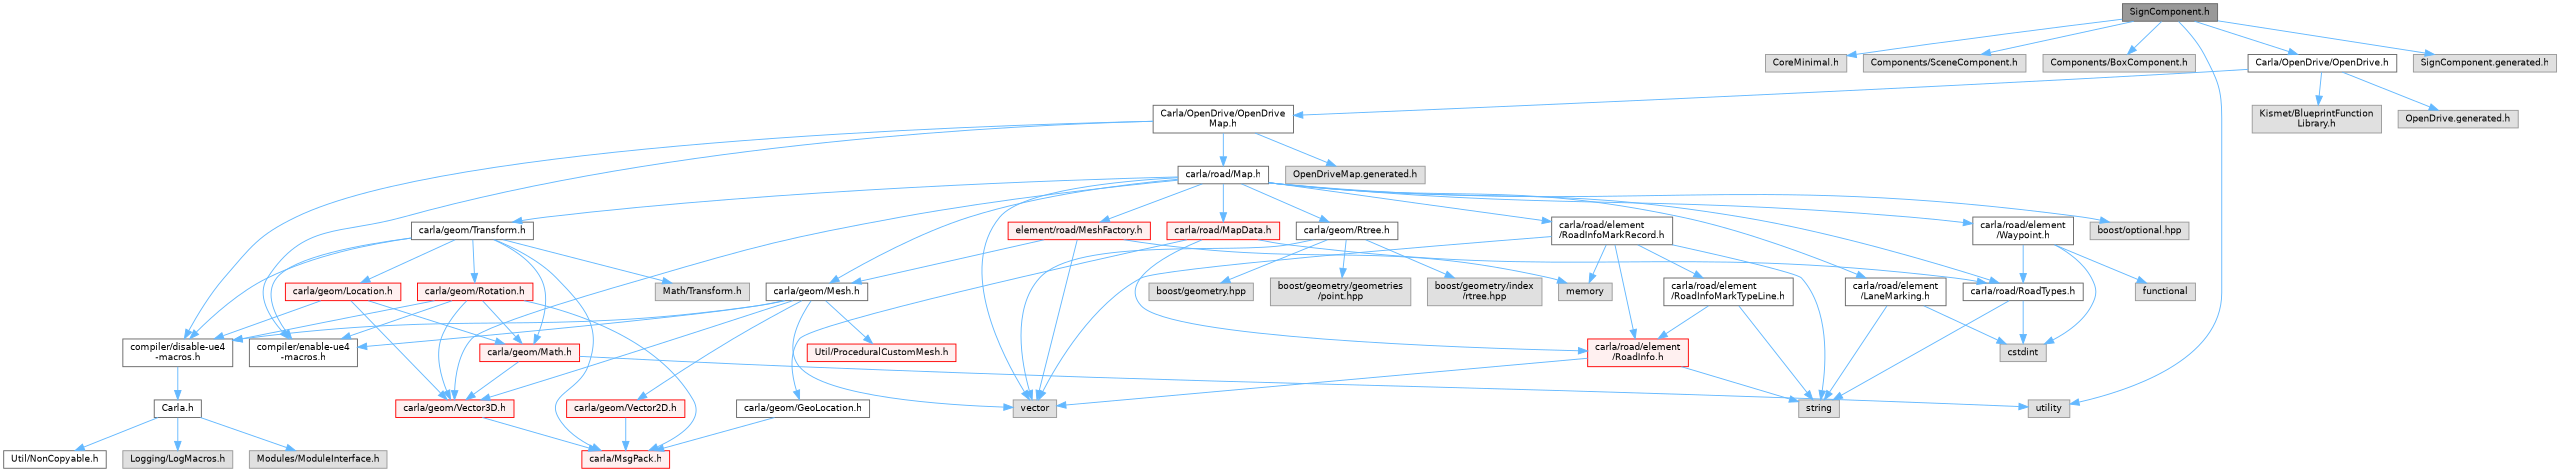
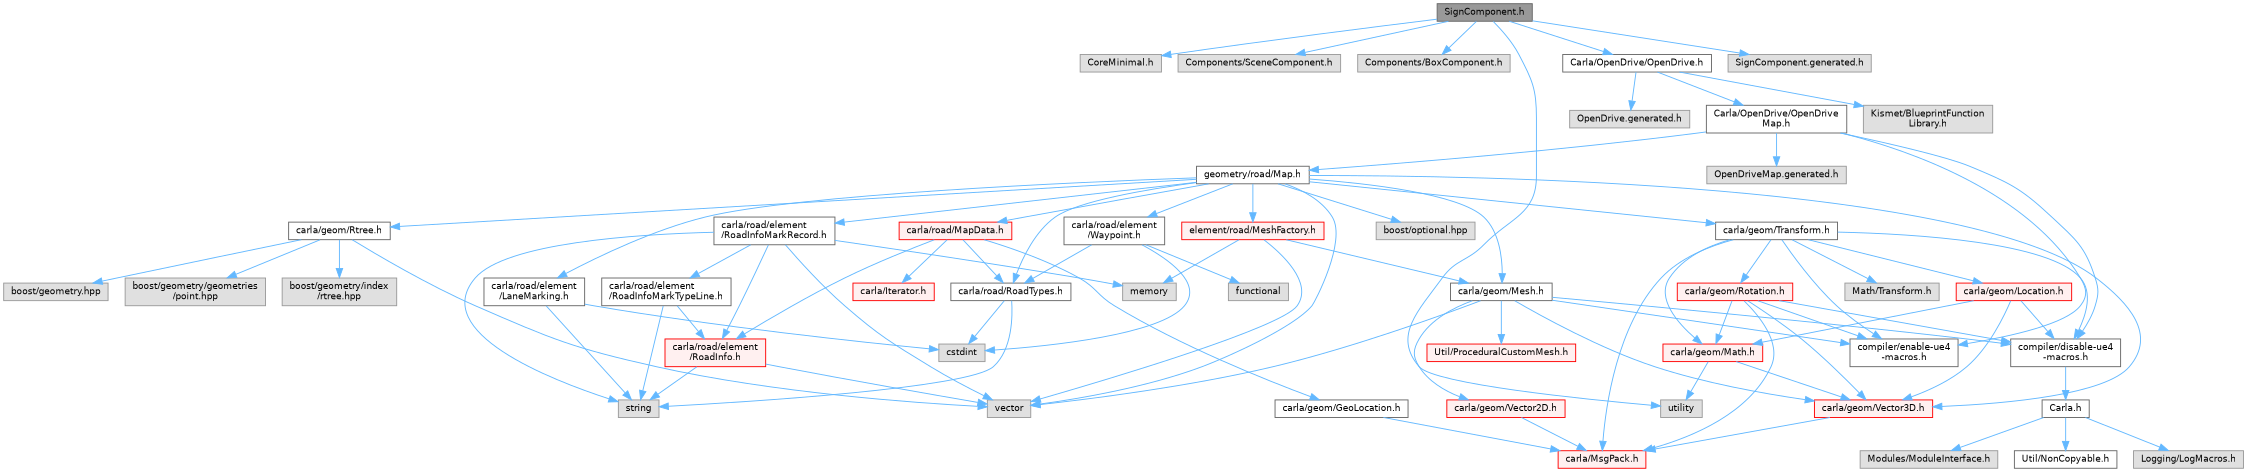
(1223, 175) -> (1253, 175)
none -> (894, 292)
